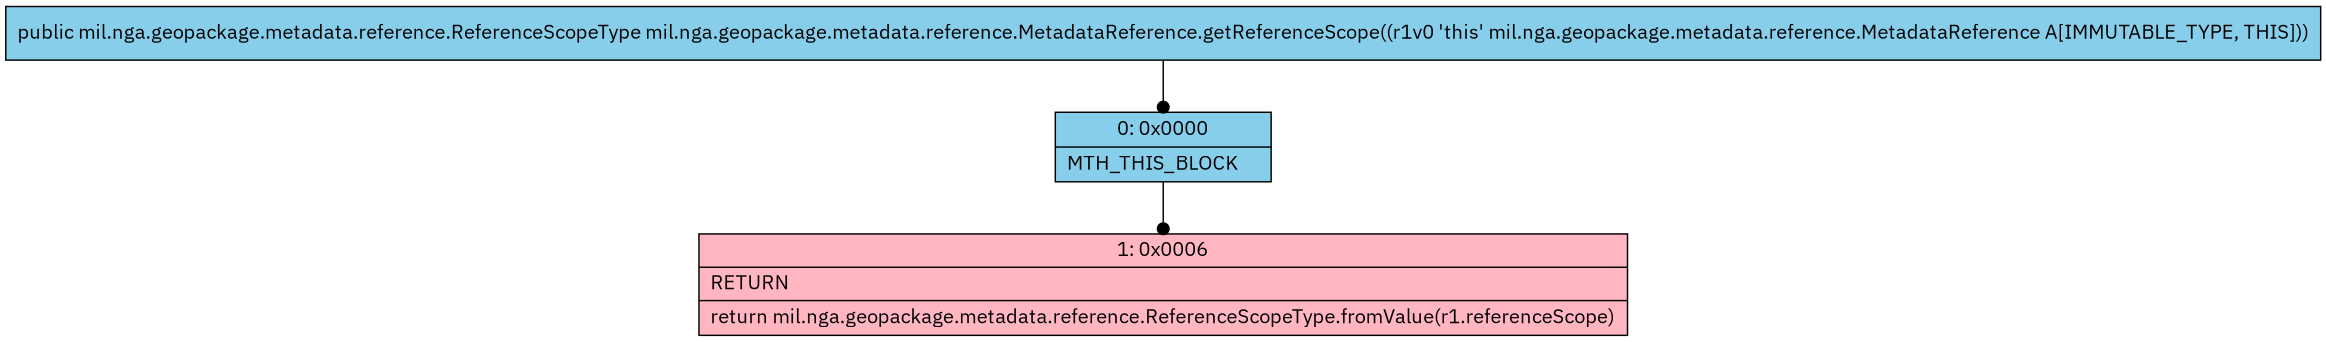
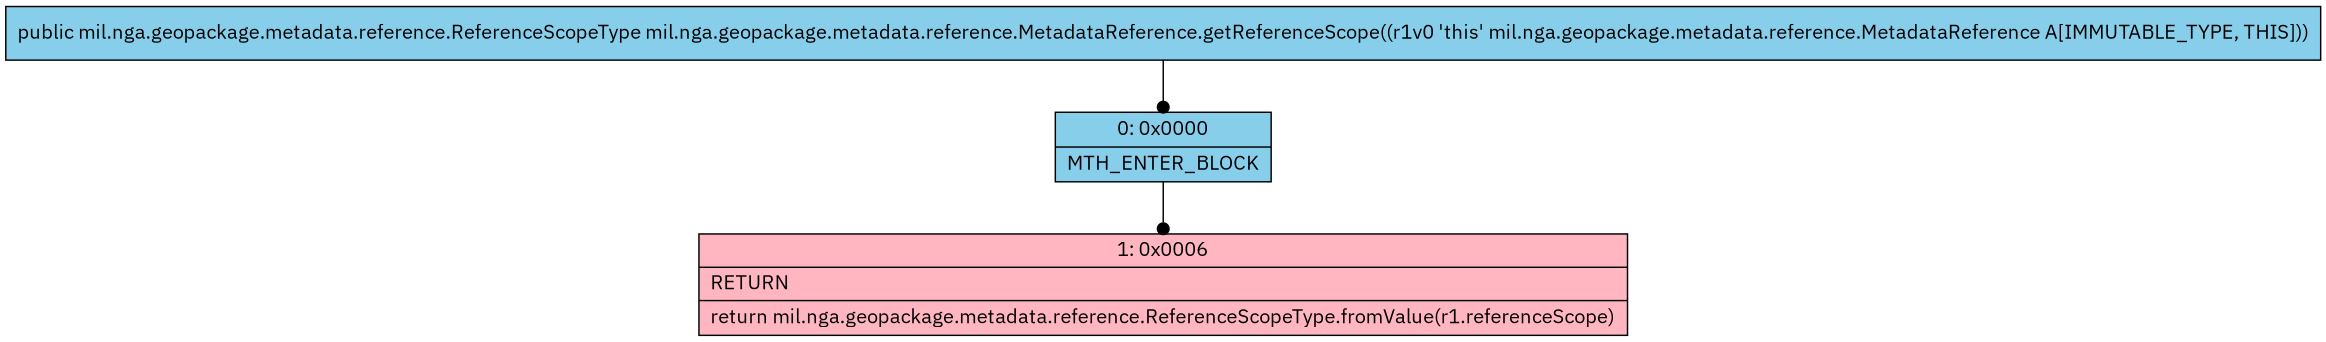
(1153, 164) -> (1163, 164)
